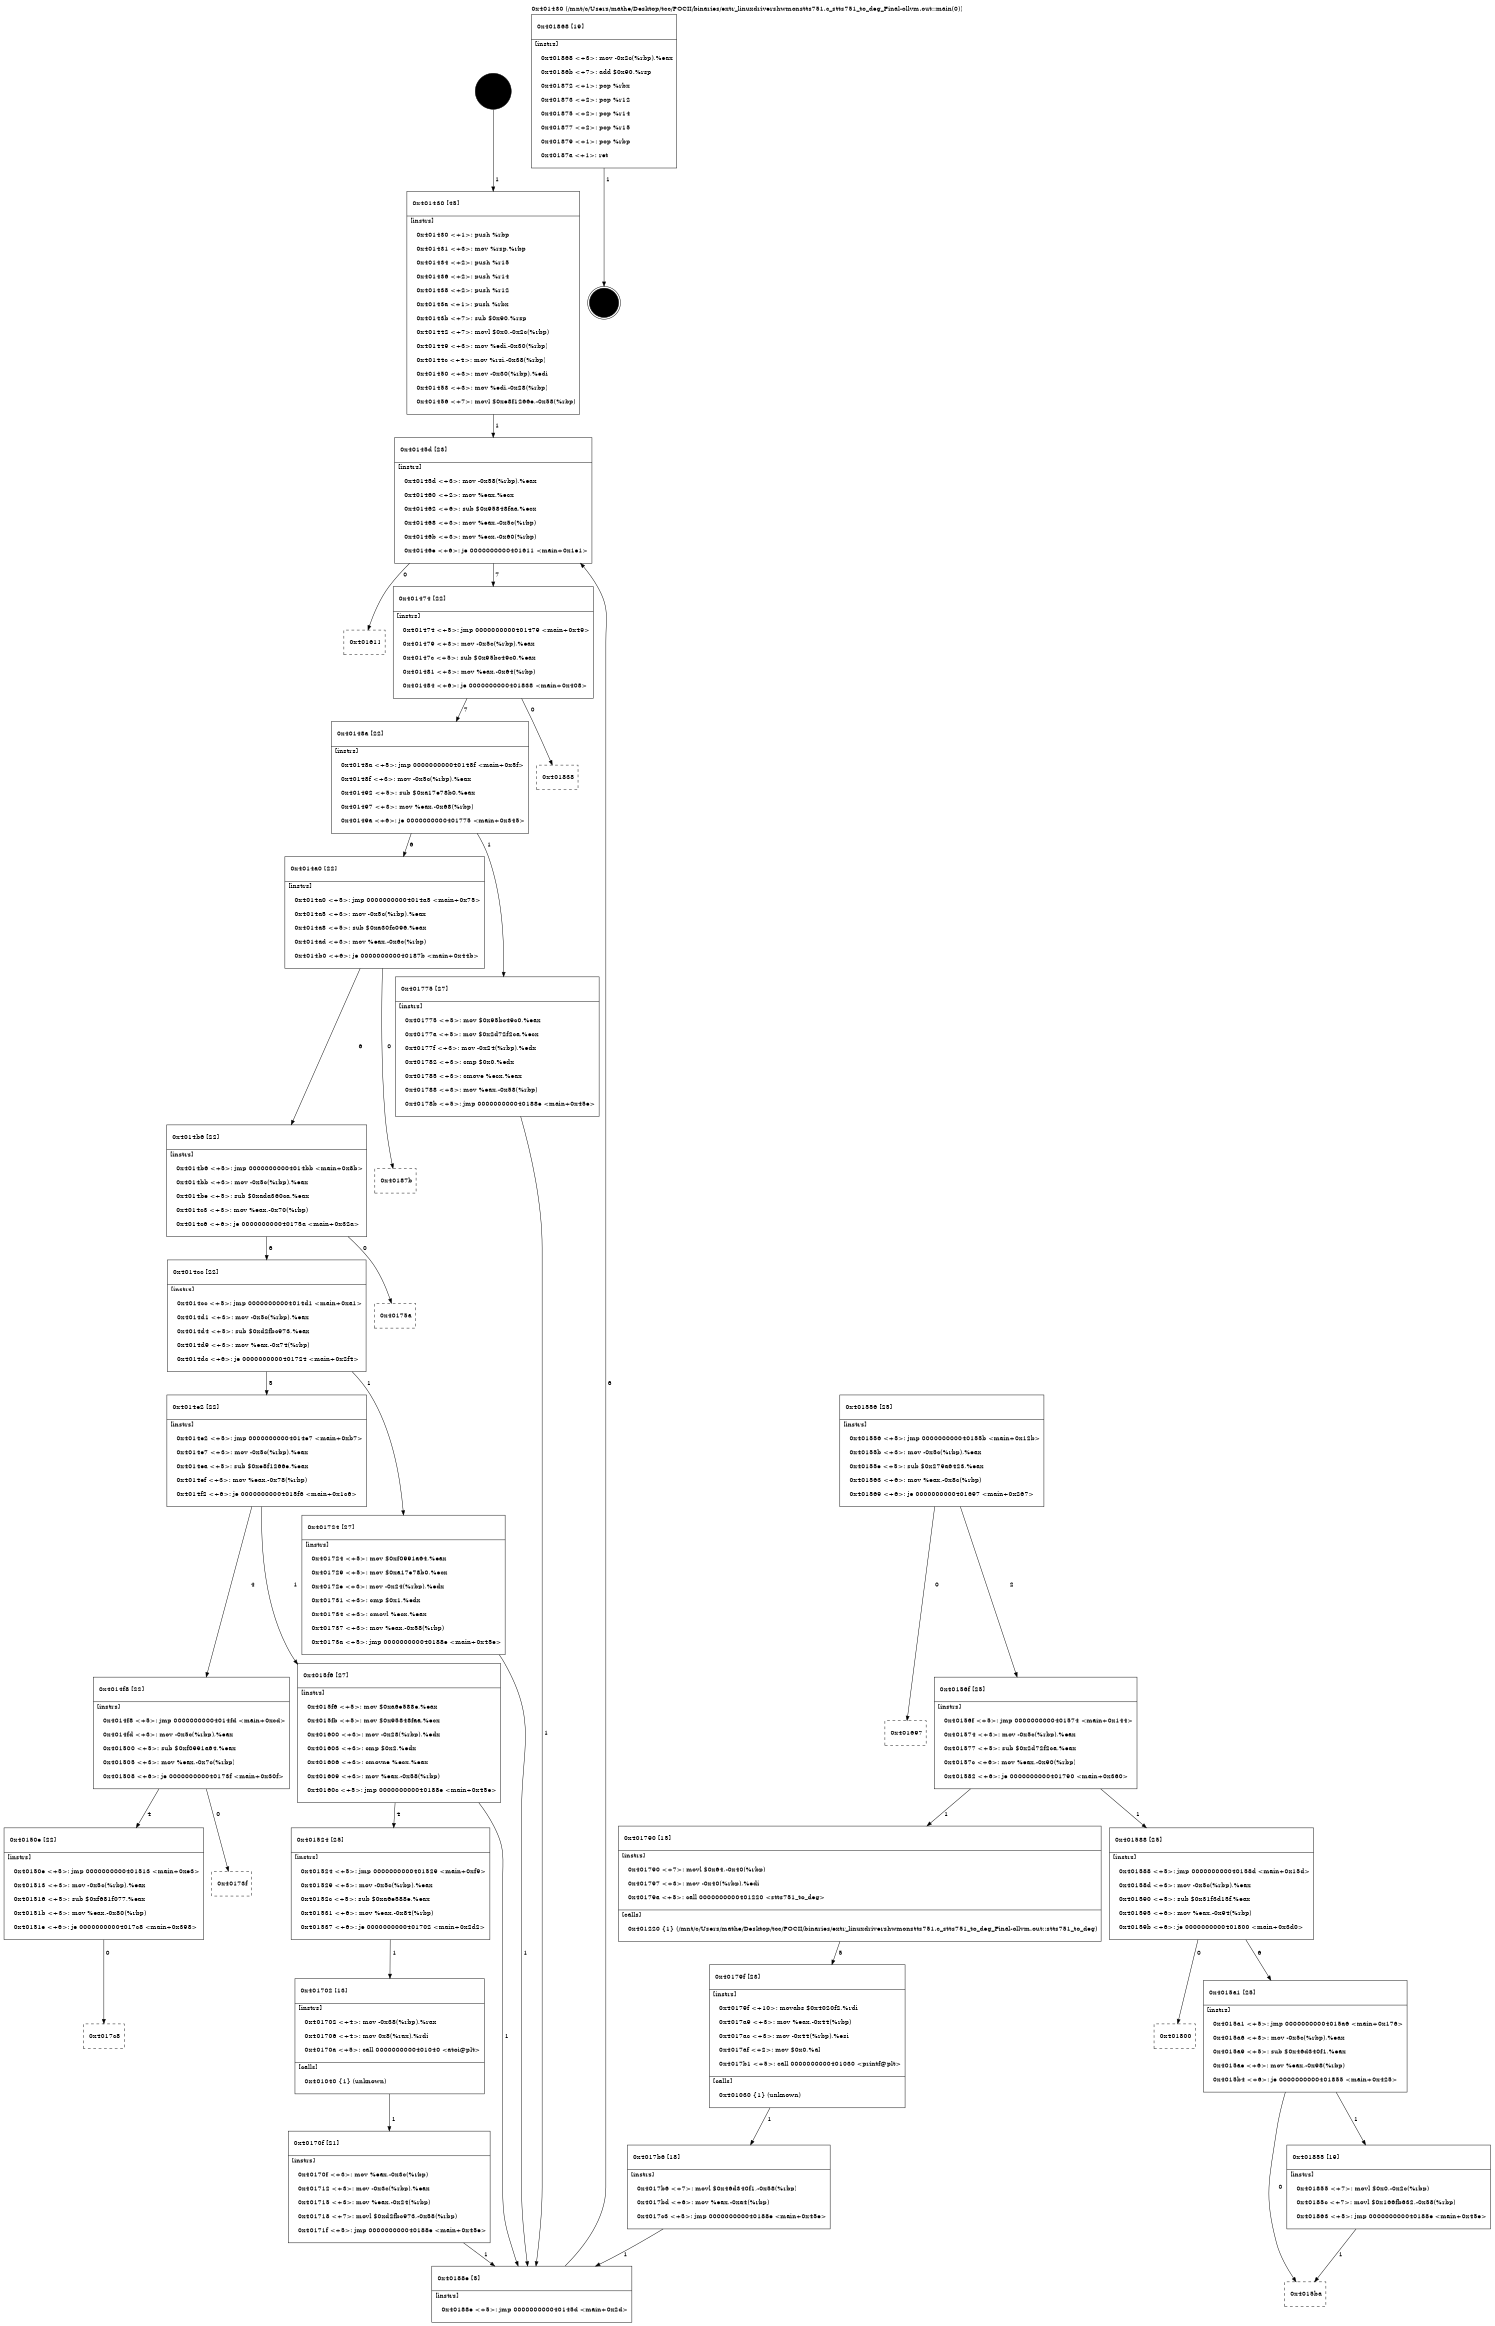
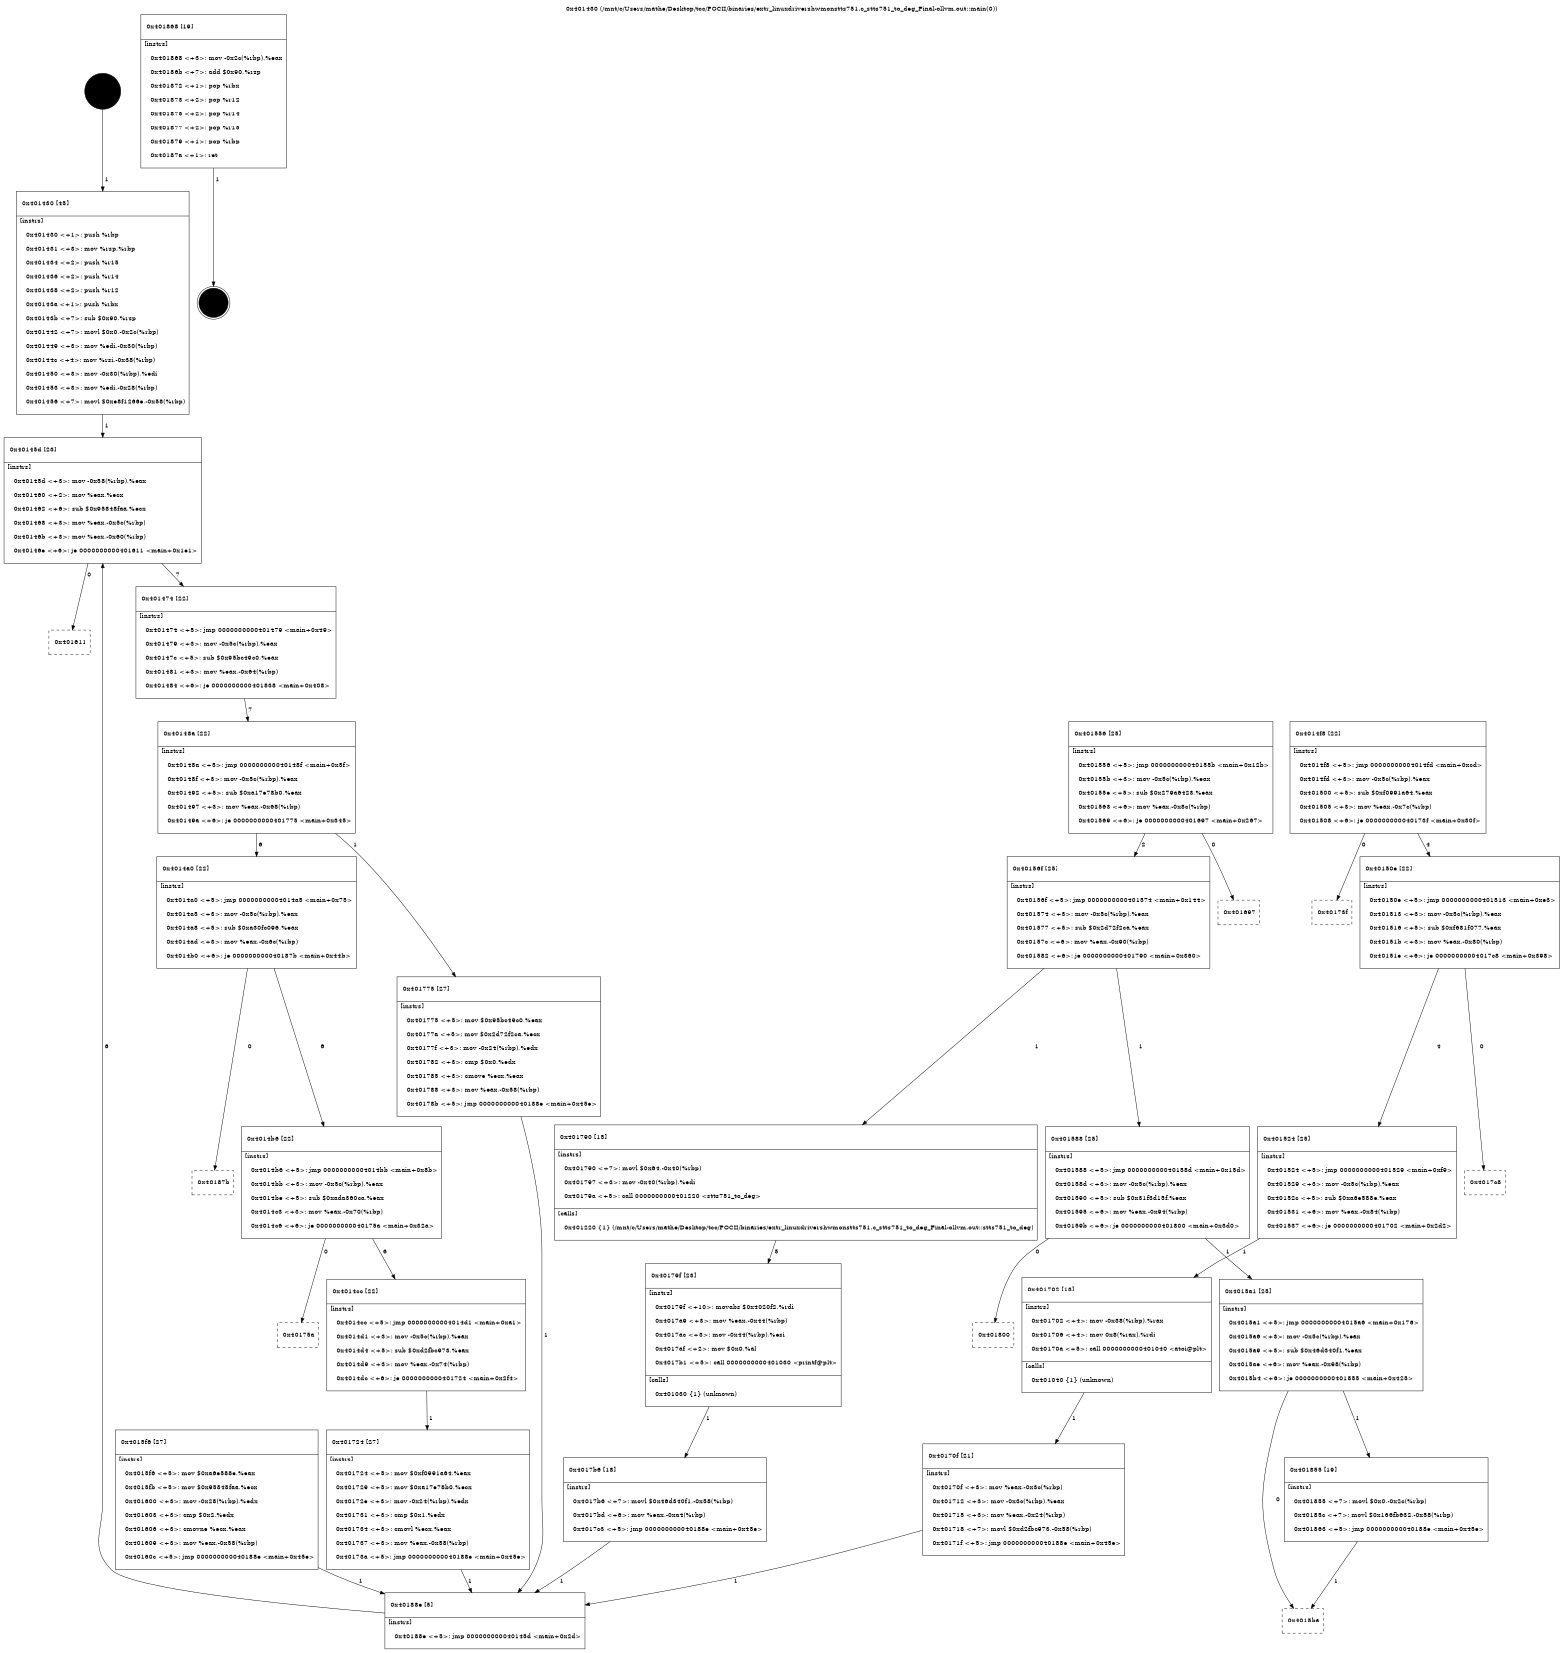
(557, 777) -> none
(267, 1451) -> none
(395, 1813) -> (1409, 1045)
(1259, 1953) -> (1227, 1252)
